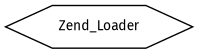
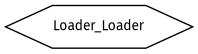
(99, 27) -> (99, 27)
